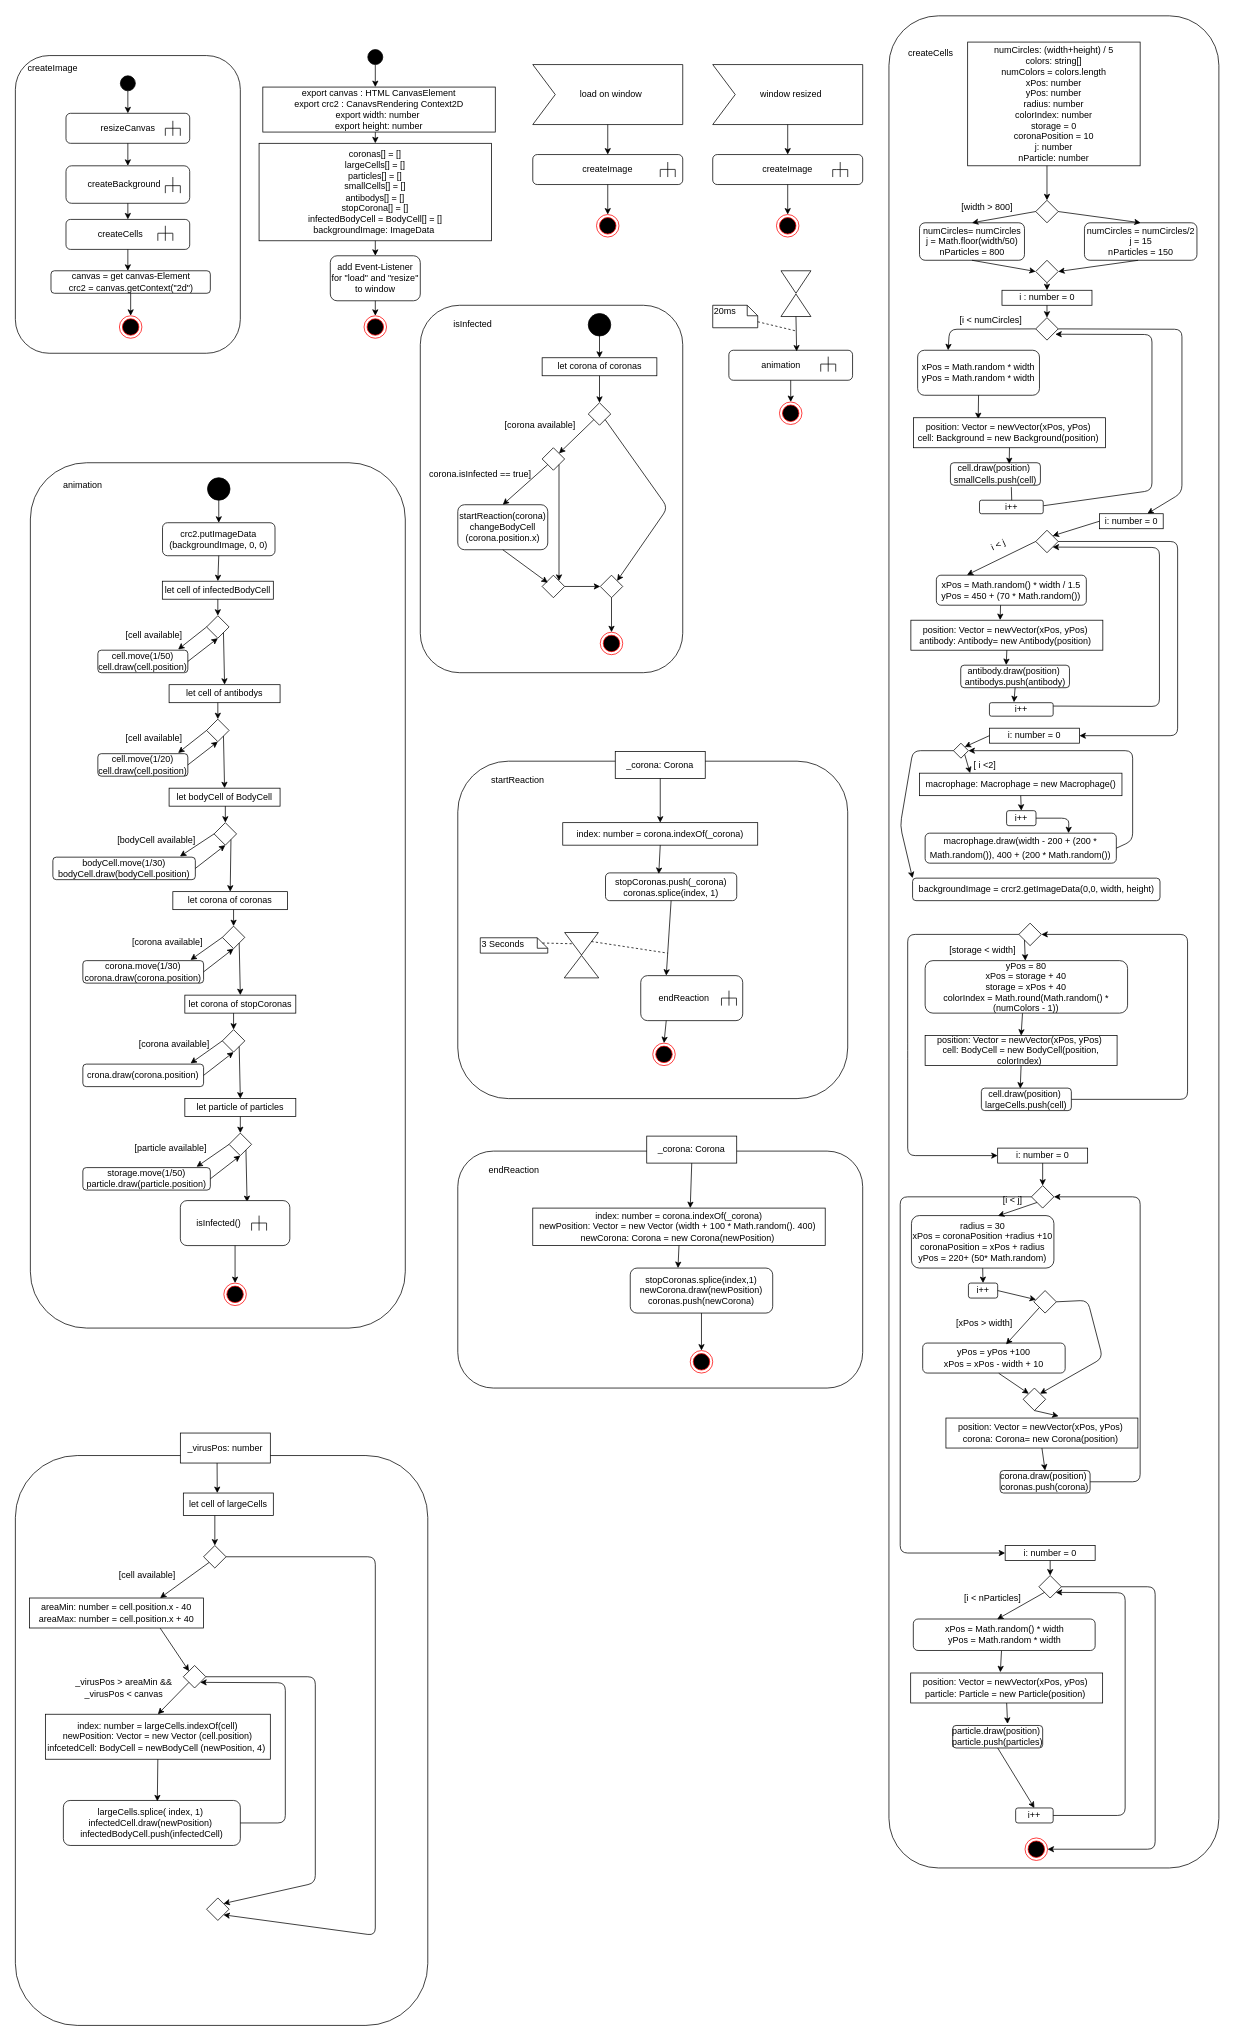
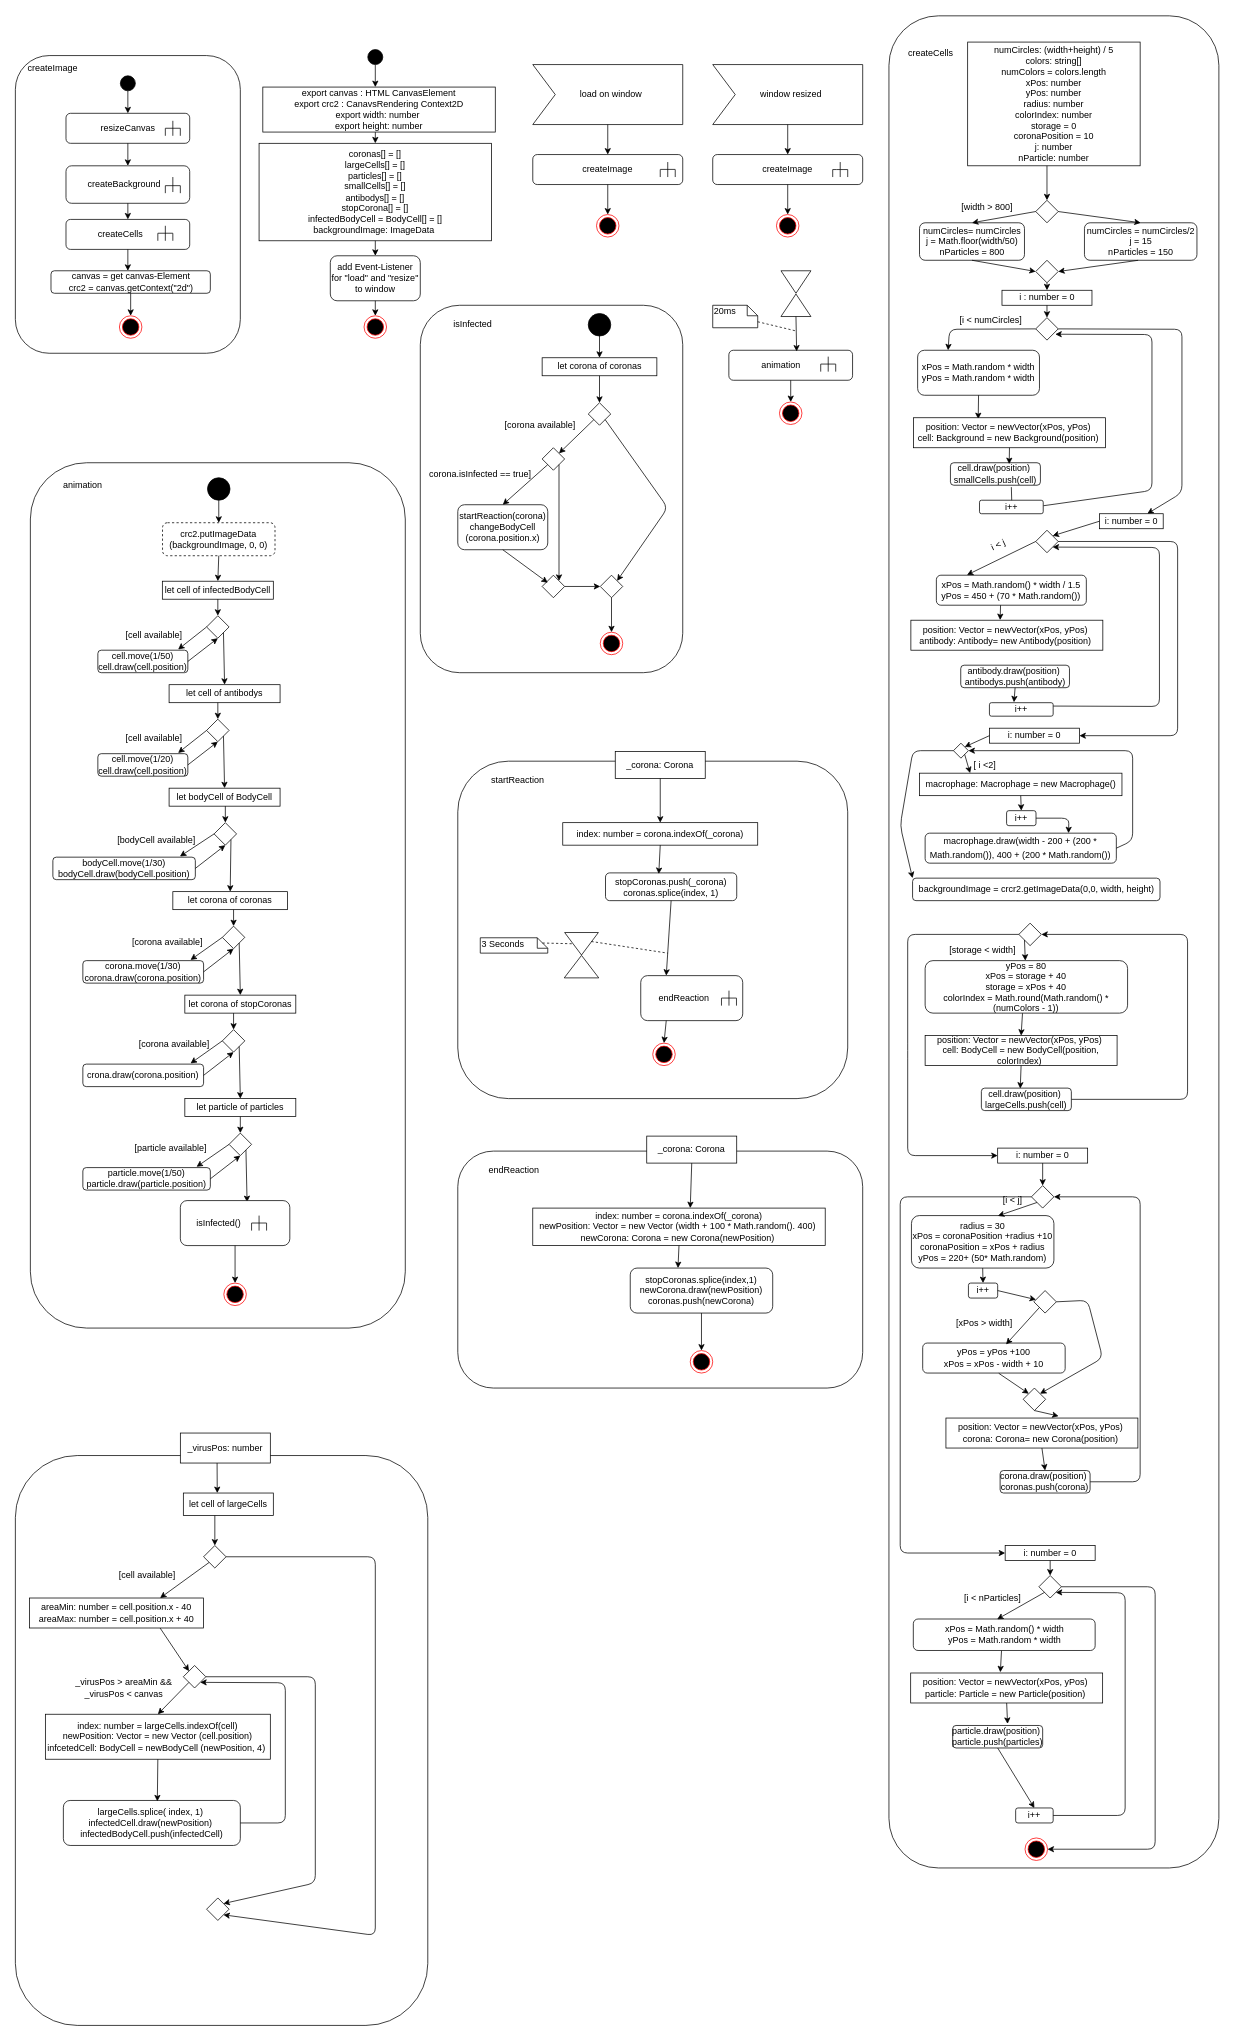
(219, 539) -> (219, 539)
(1007, 655) -> none
(147, 1179) -> (147, 1179)
